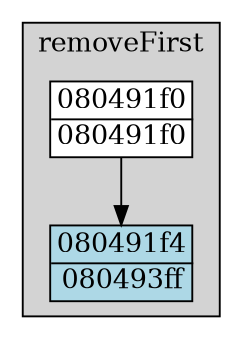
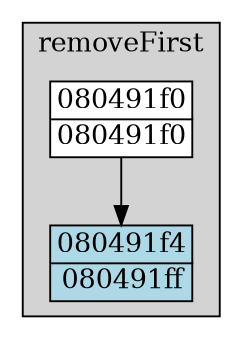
(122, 280) -> (122, 280)
